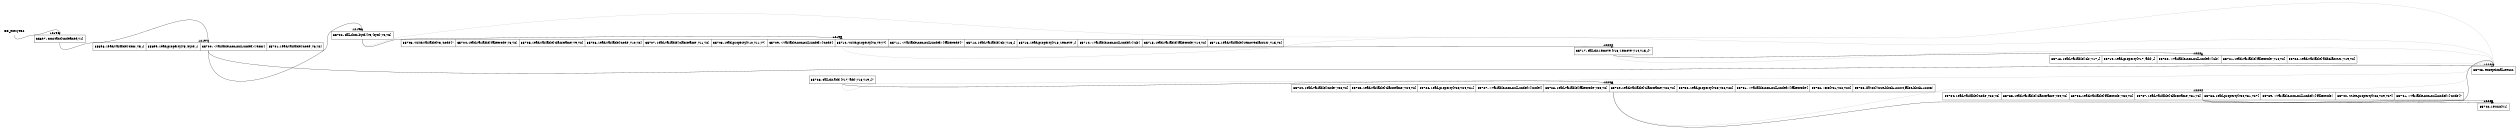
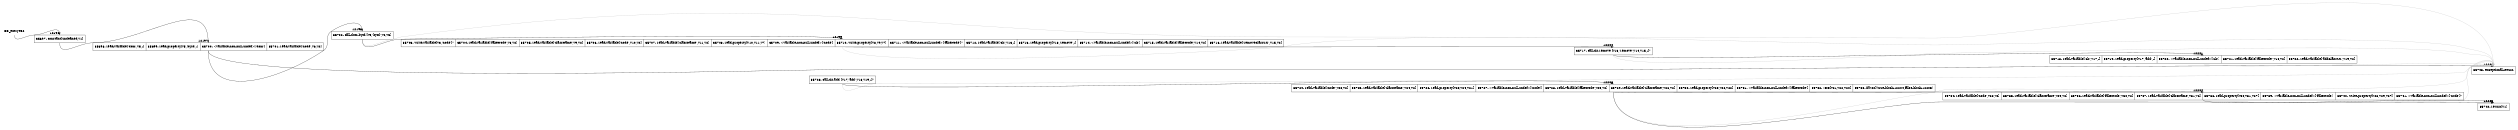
(1907, 92) -> (1907, 92)
(2364, 102) -> (2364, 102)
